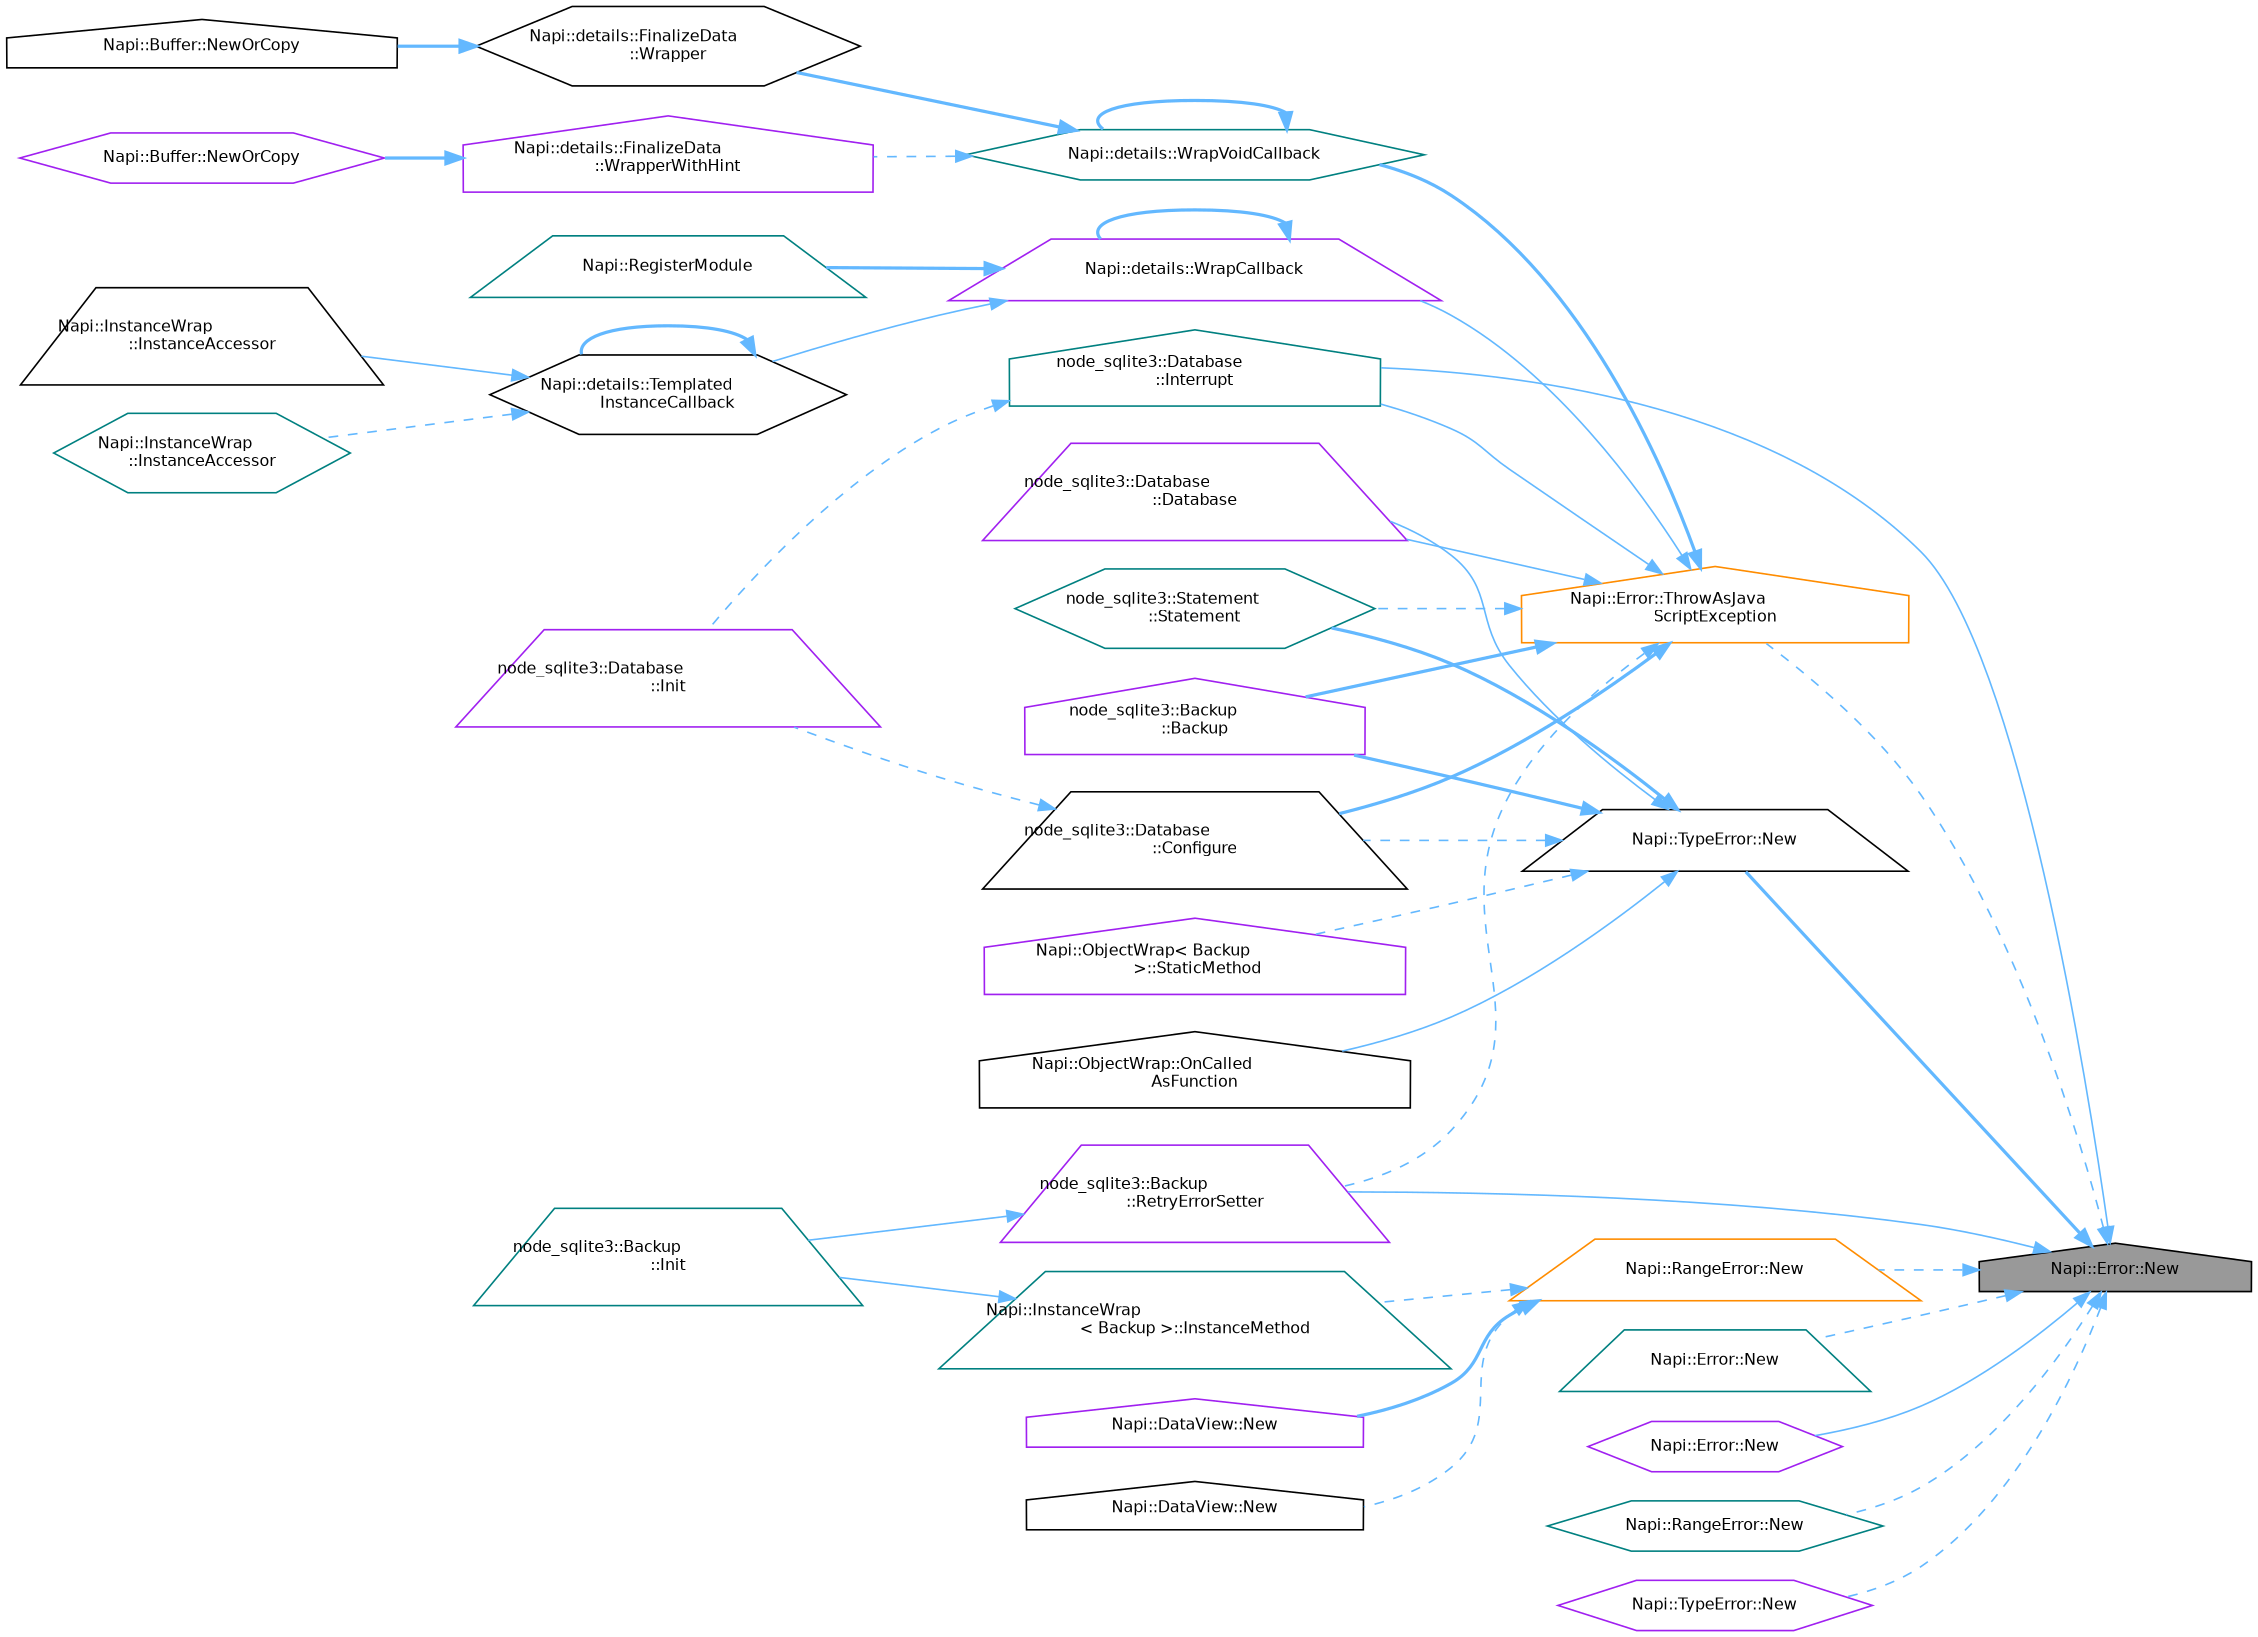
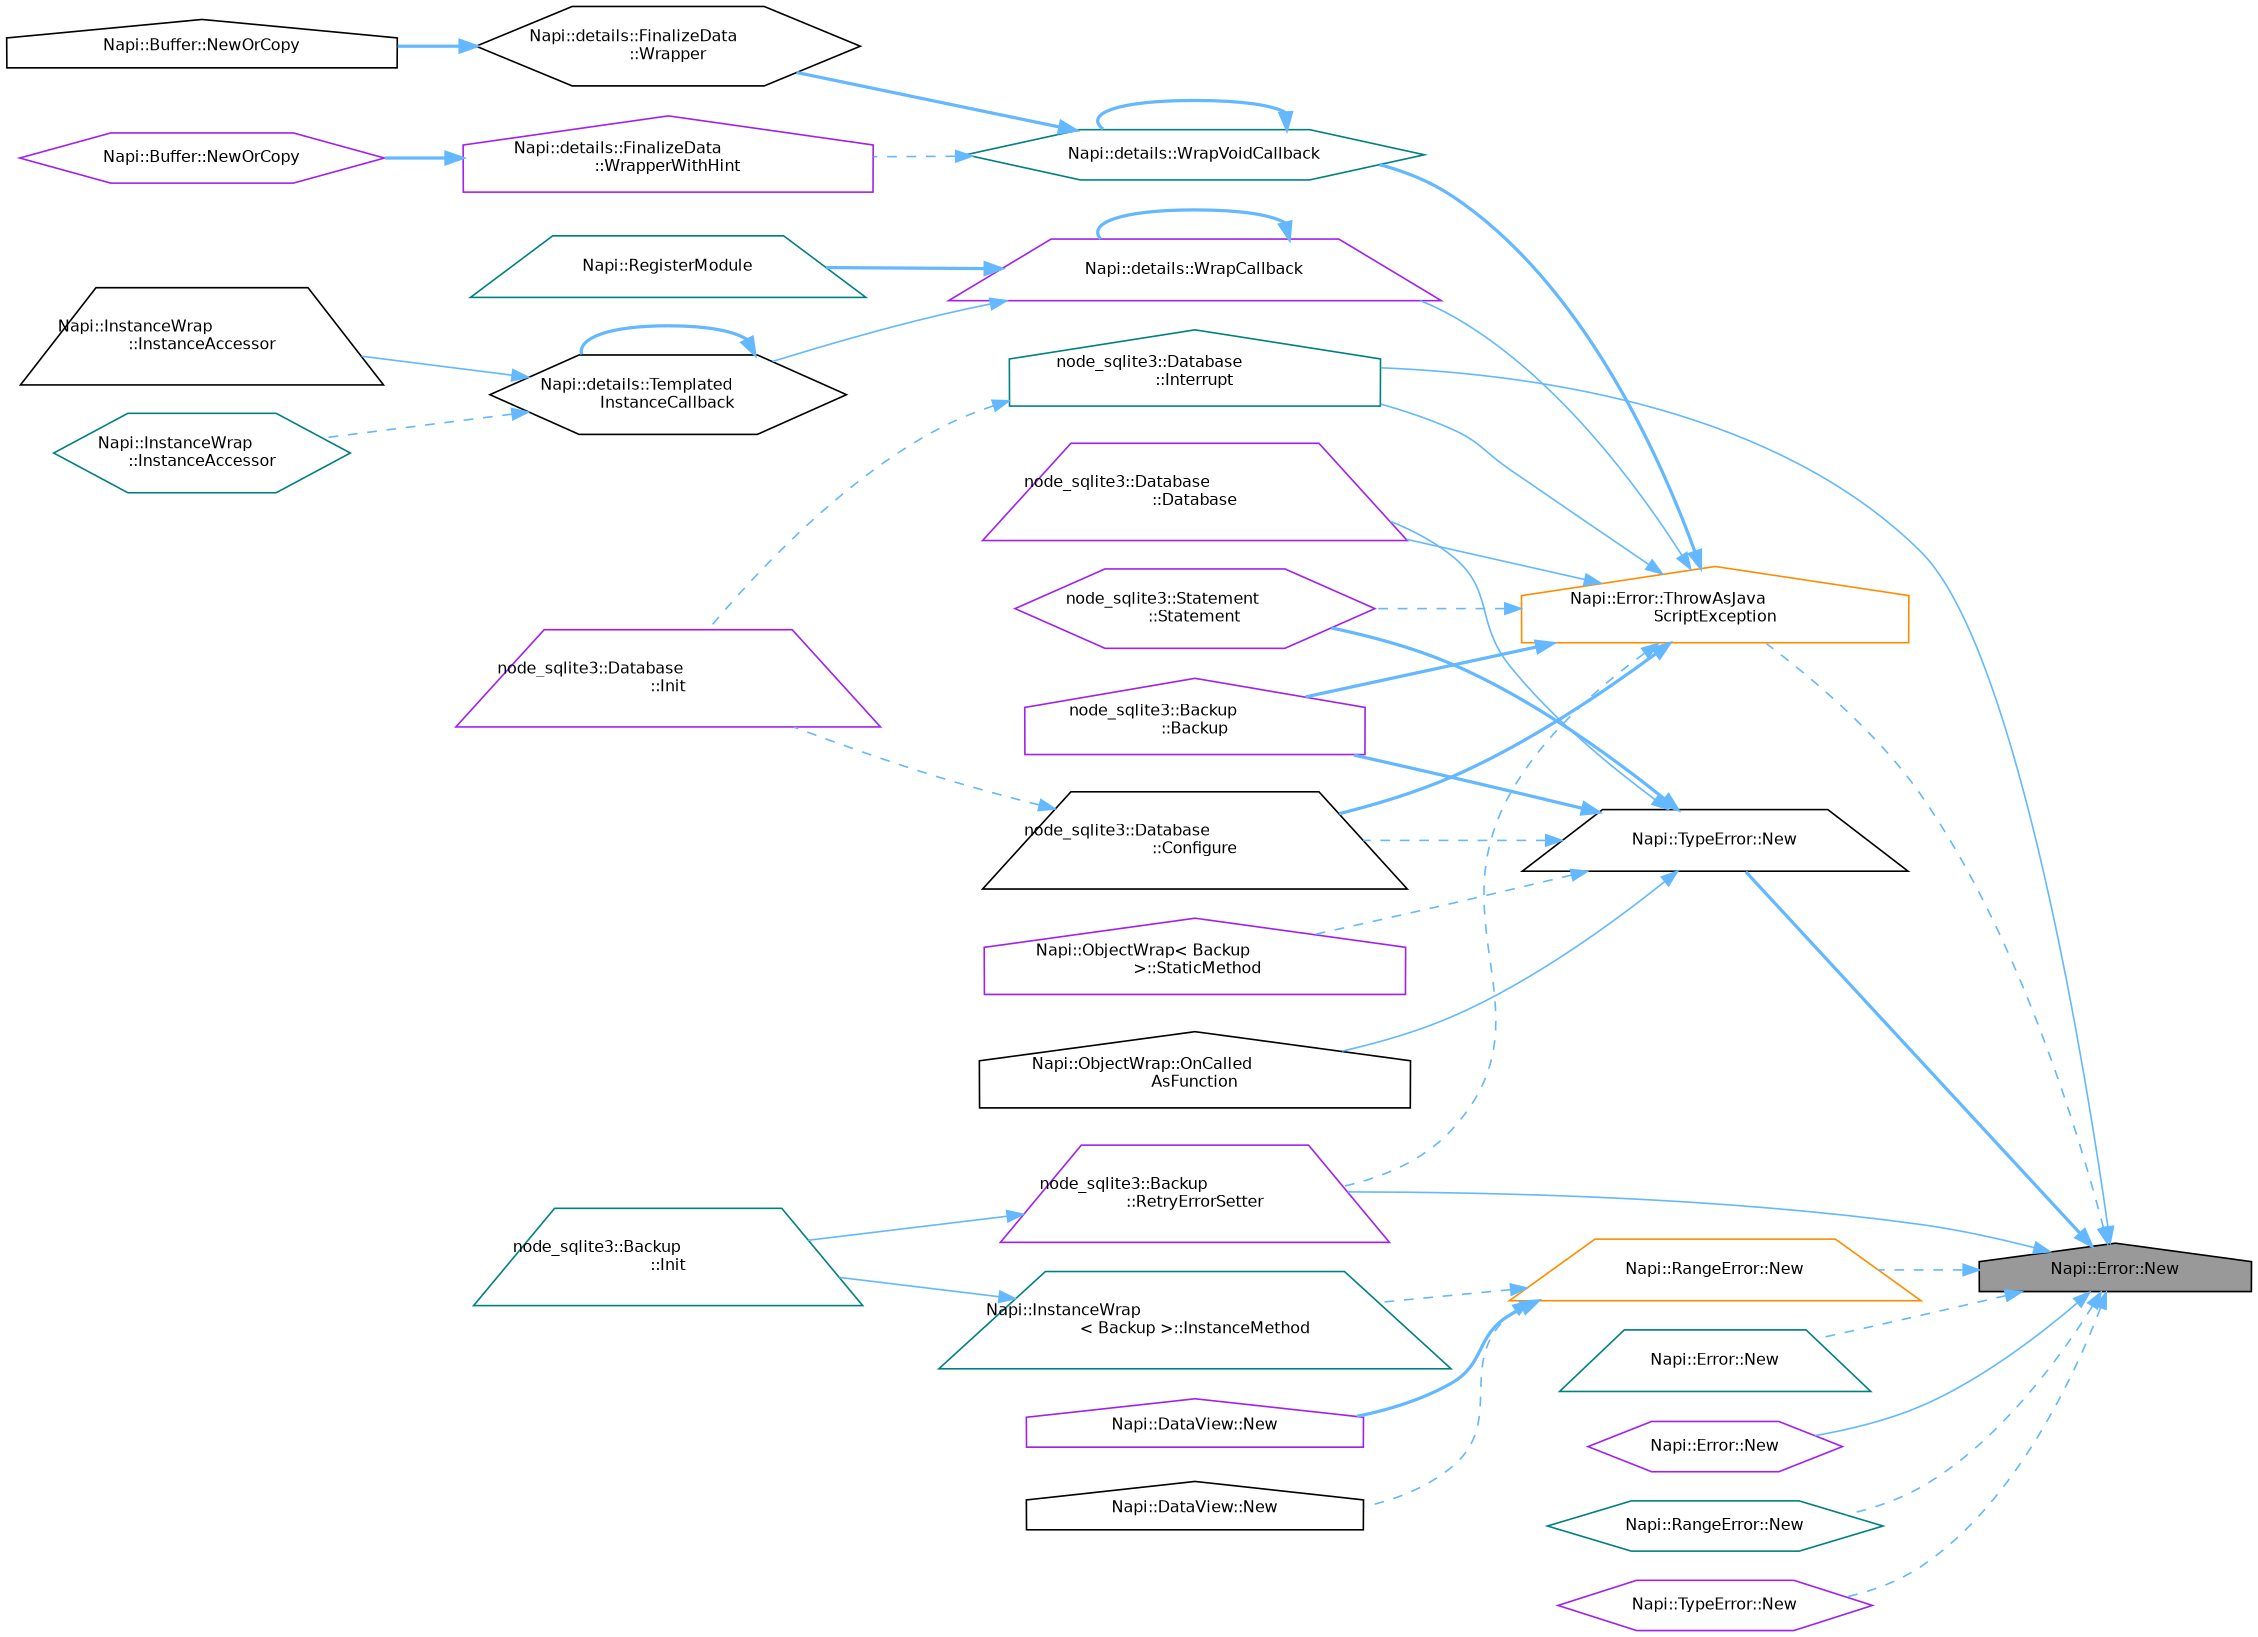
(1195, 609) -> (1195, 609)
